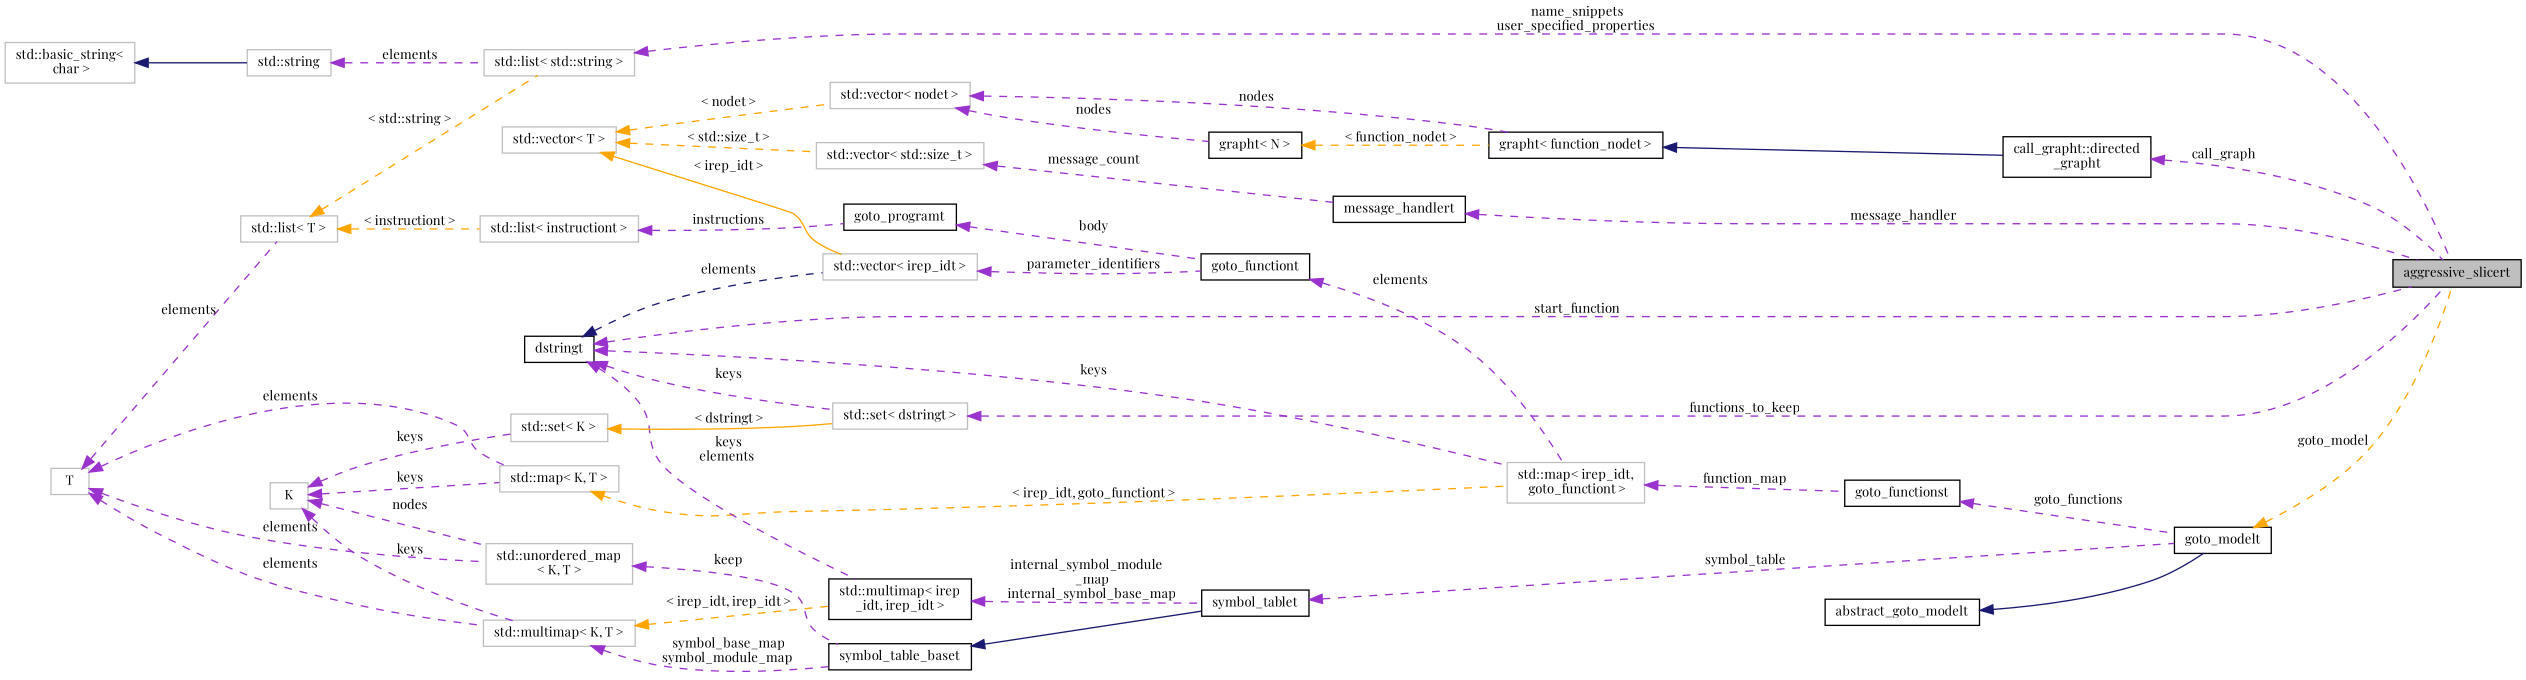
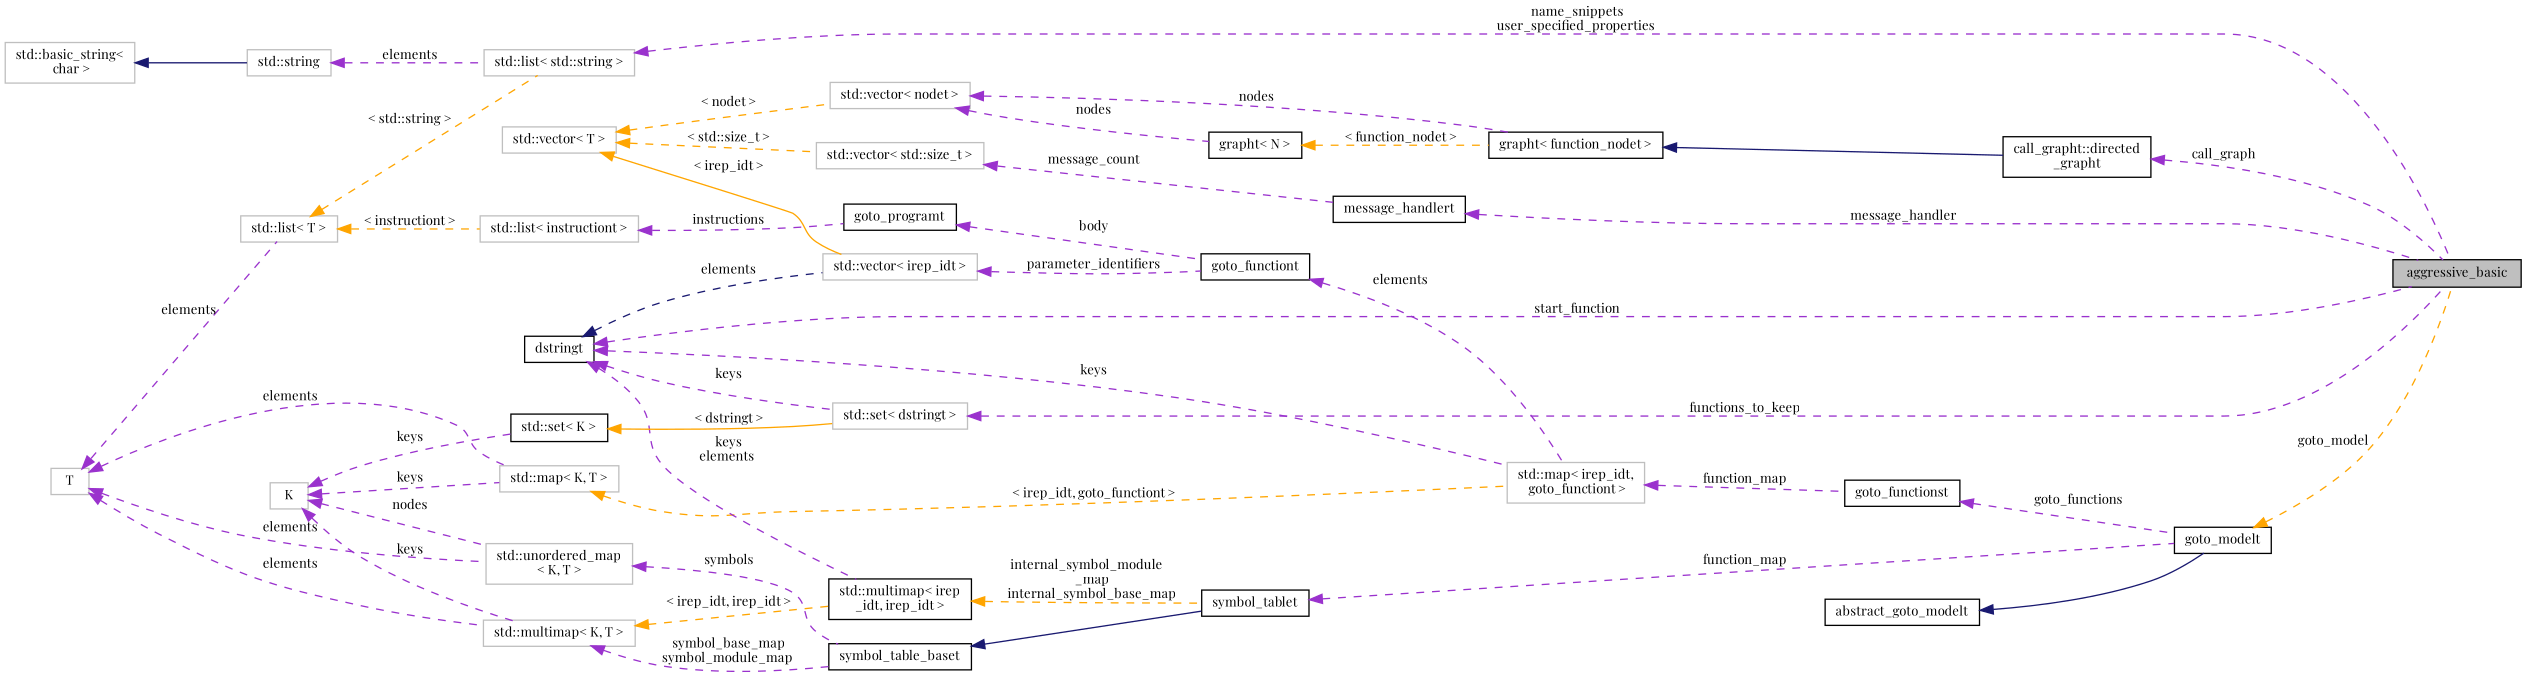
(2457, 273) -> (2457, 273)
(559, 428) -> (559, 428)
(727, 561) -> (727, 561)
(1744, 561) -> (1744, 561)
(1093, 603) -> (1093, 603)
